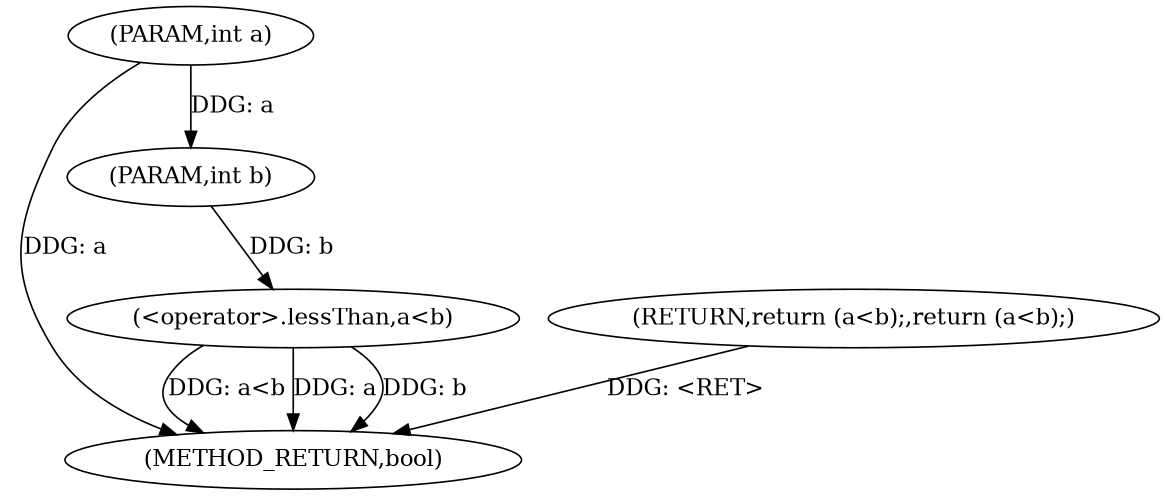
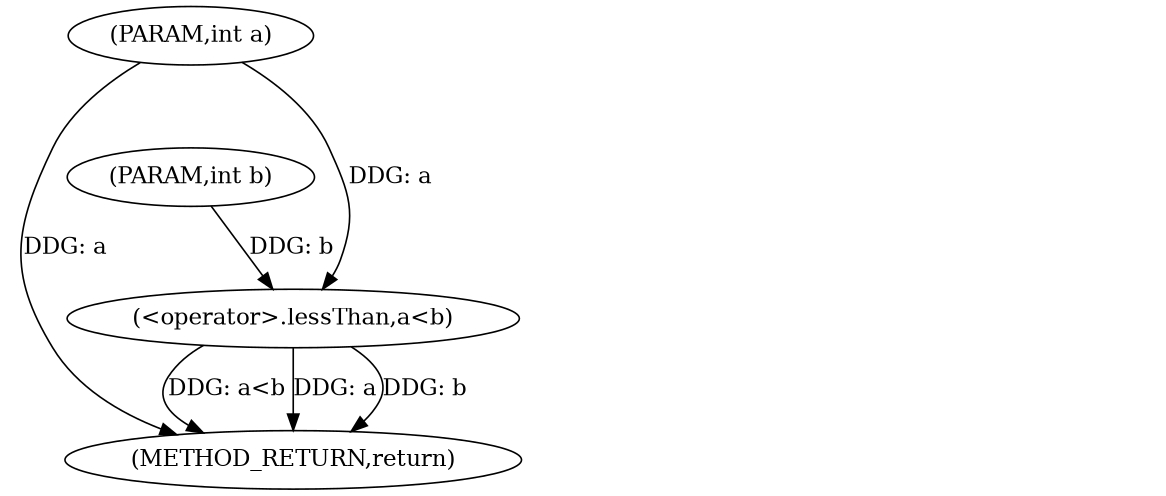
(191, 98) -> (331, 153)
(854, 318) -> none
(293, 460) -> (293, 460)
